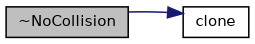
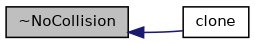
(148, 12) -> (163, 32)
